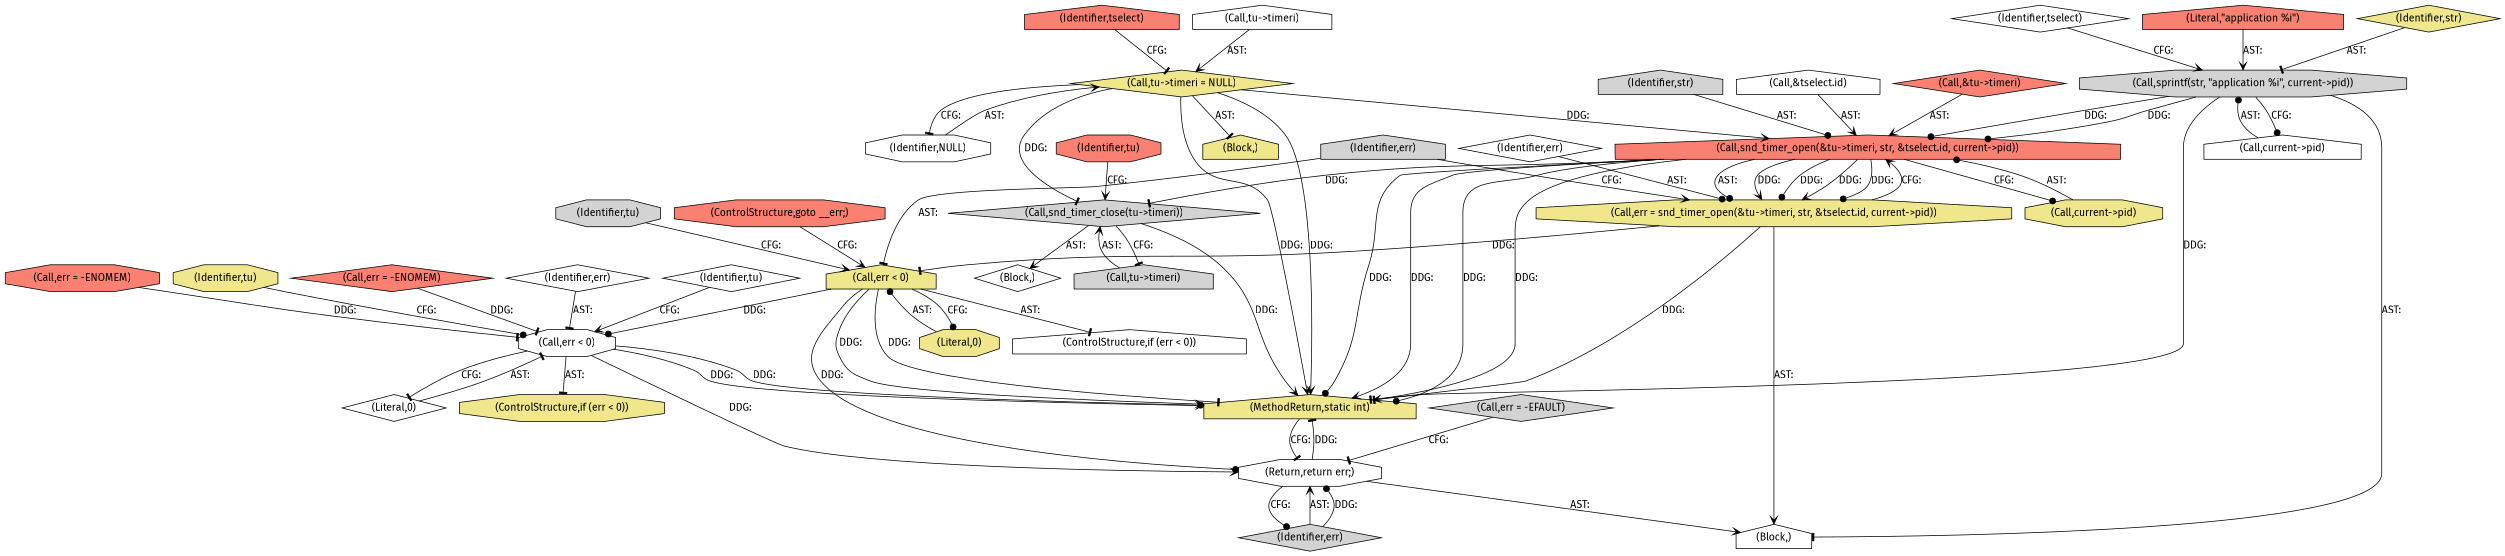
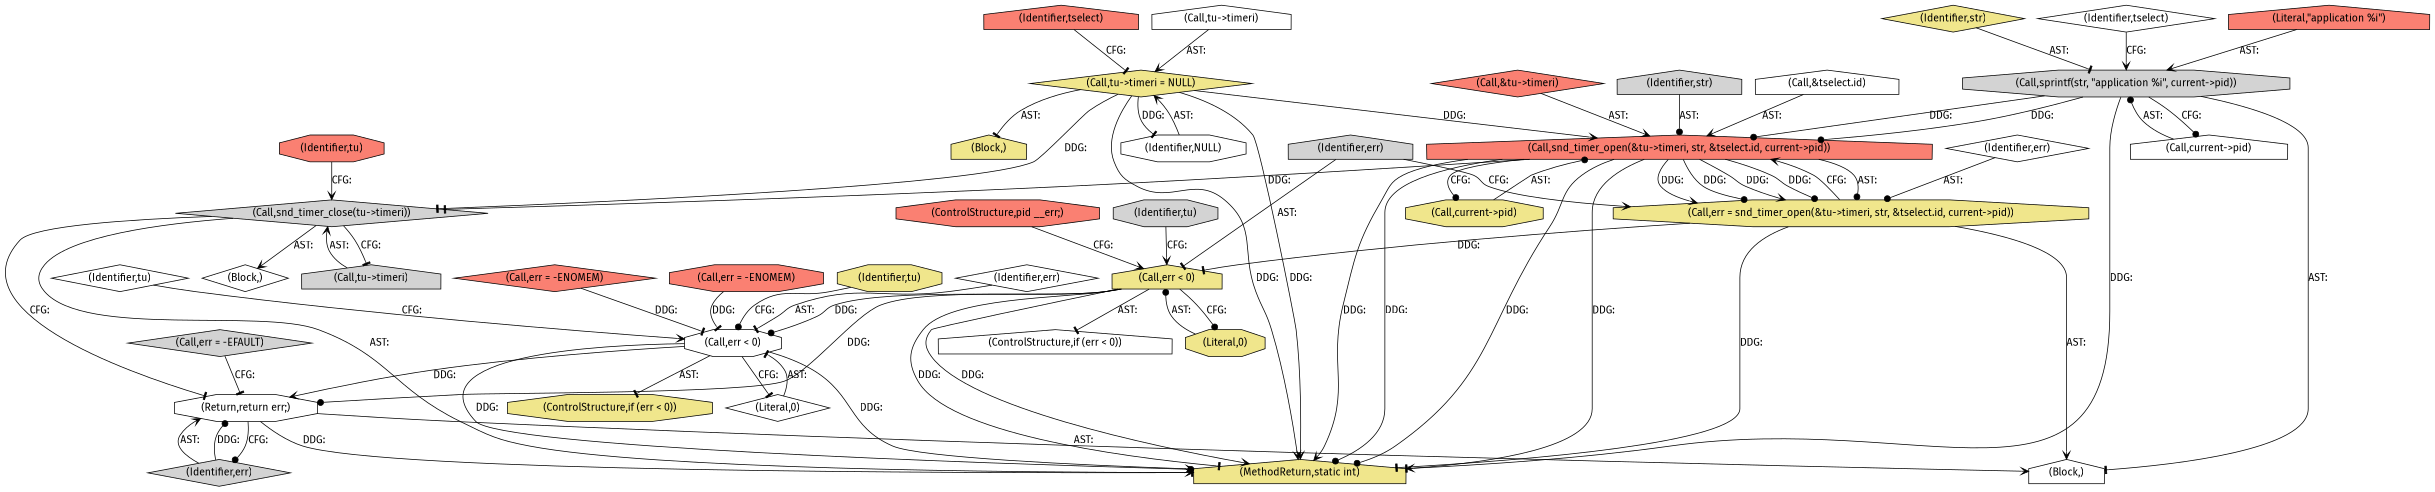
(952, 116) -> (1154, 116)
(780, 213) -> (998, 213)
(1267, 311) -> (381, 343)
(1290, 437) -> (8, 278)
